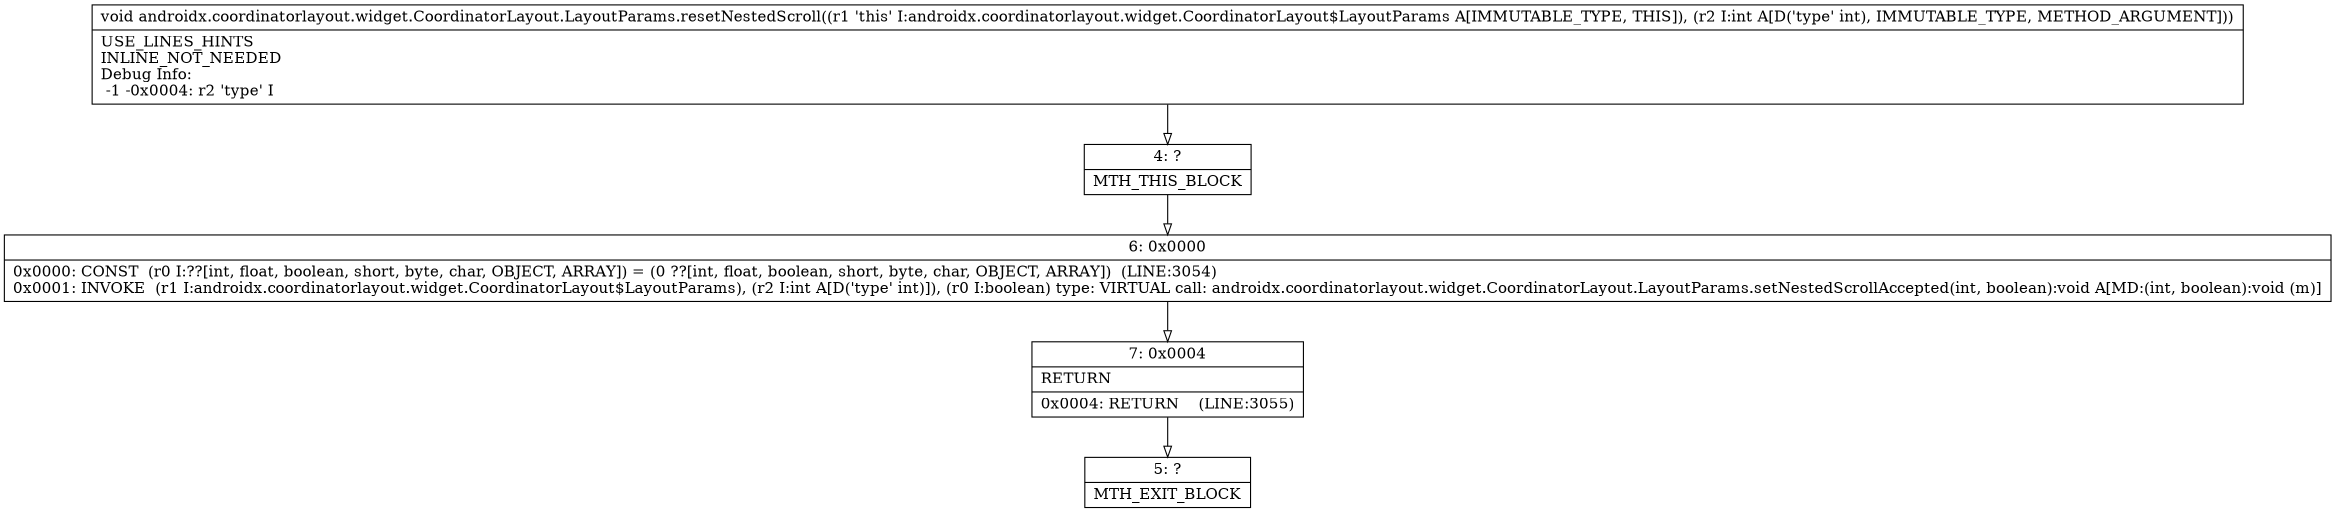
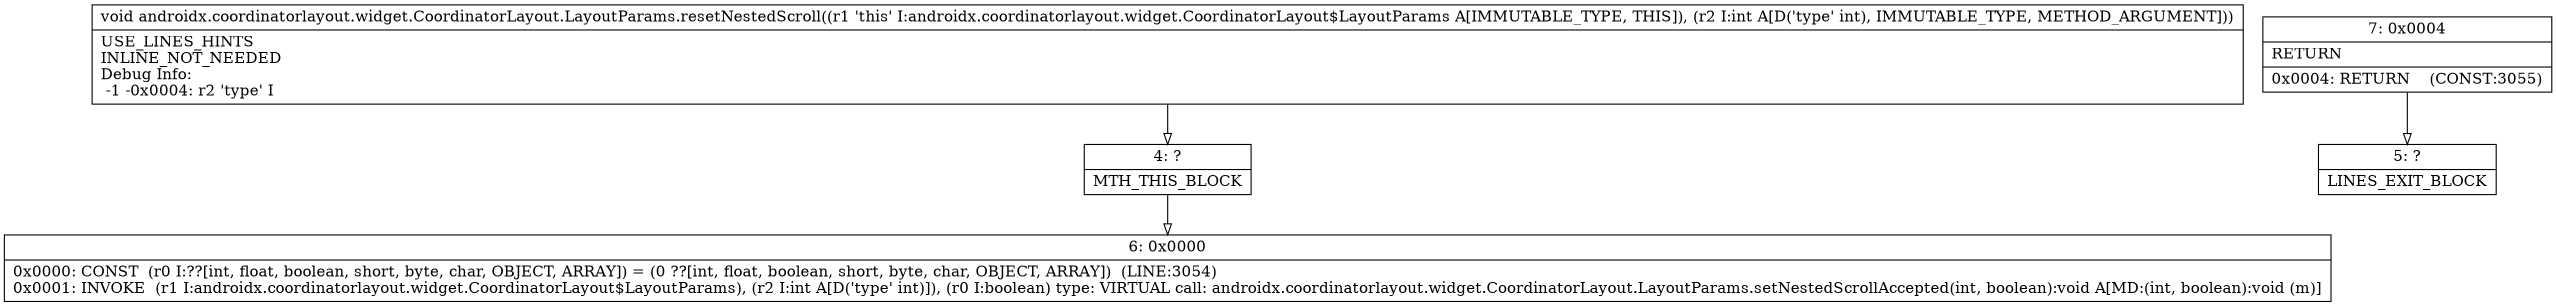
(1168, 316) -> none
(1168, 404) -> (2407, 79)
(1168, 494) -> (2407, 182)
